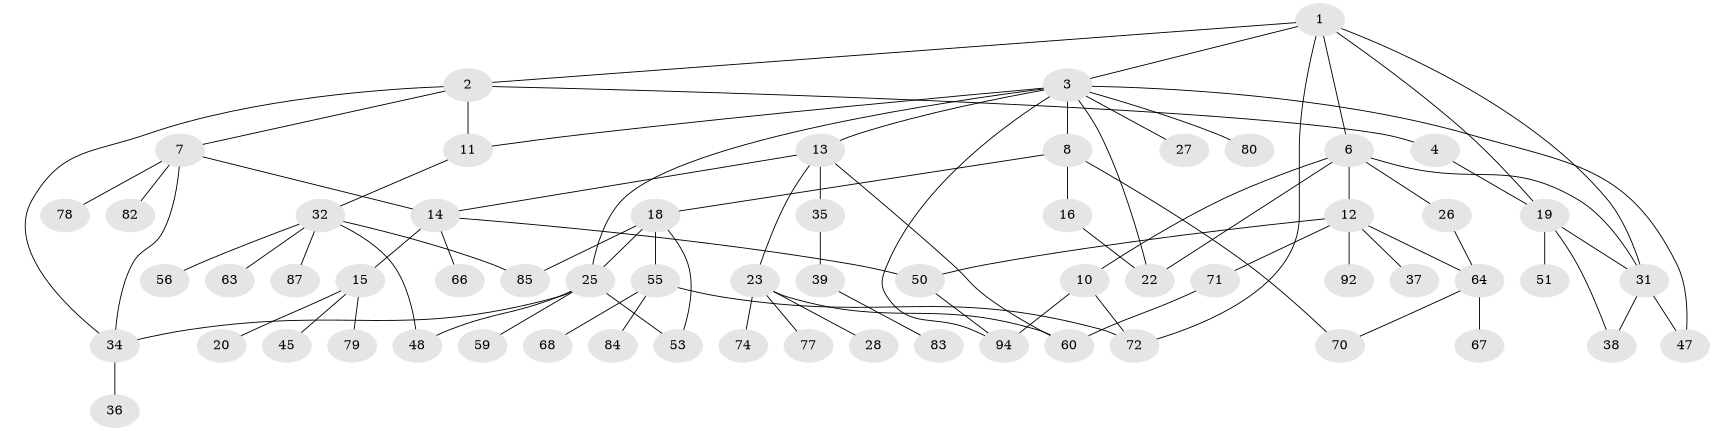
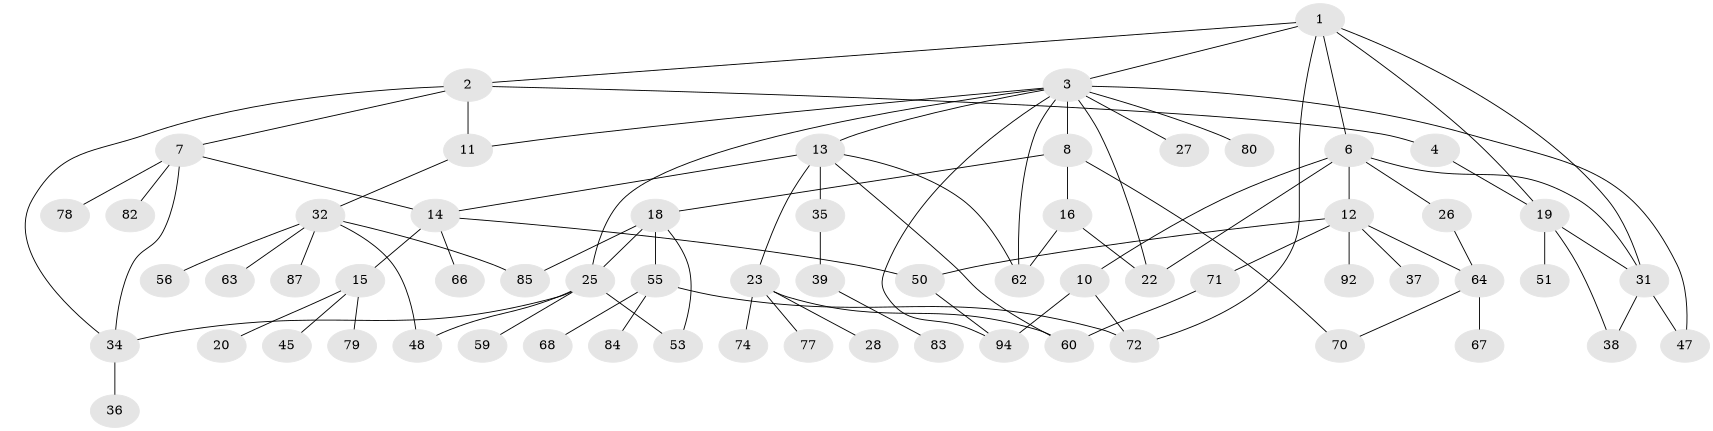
none -> (1019, 281)
